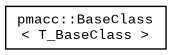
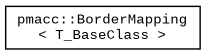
(86, 28) -> (103, 28)
